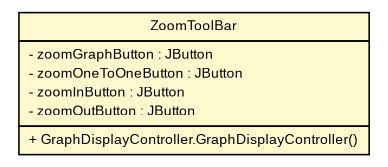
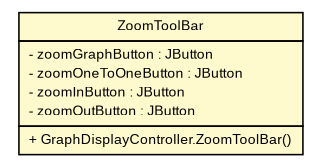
(194, 140) -> (161, 140)
